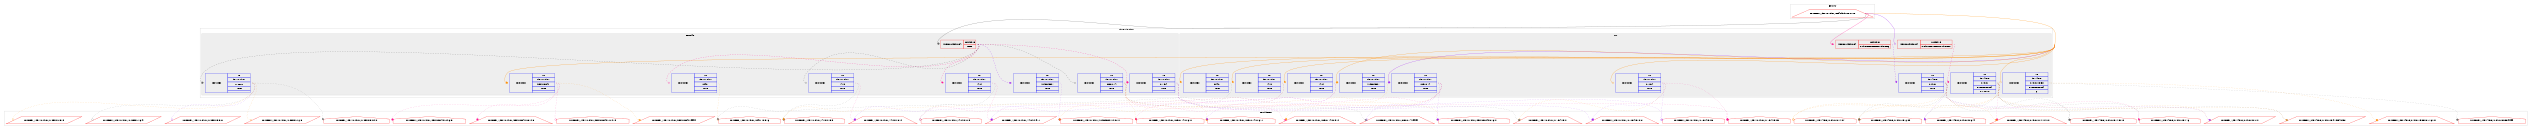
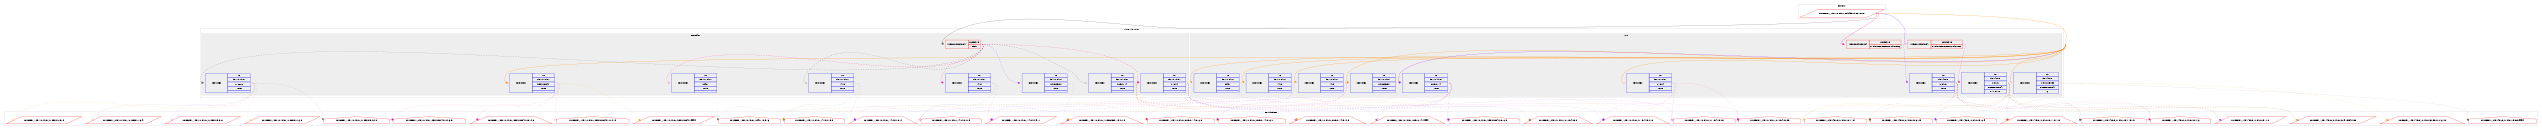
(1833, 13) -> (1842, 13)
(1097, 120) -> (1102, 120)
